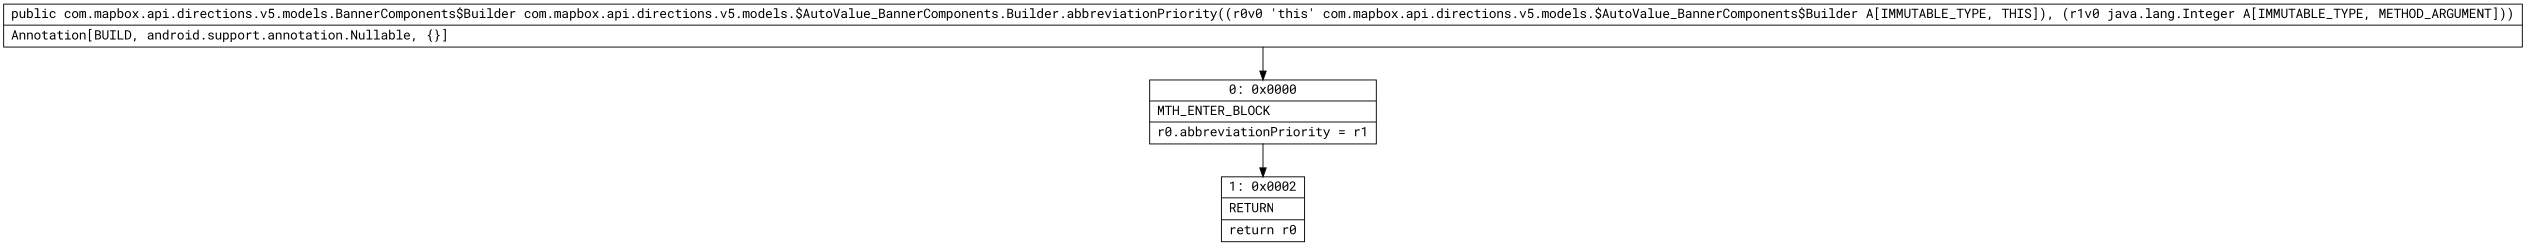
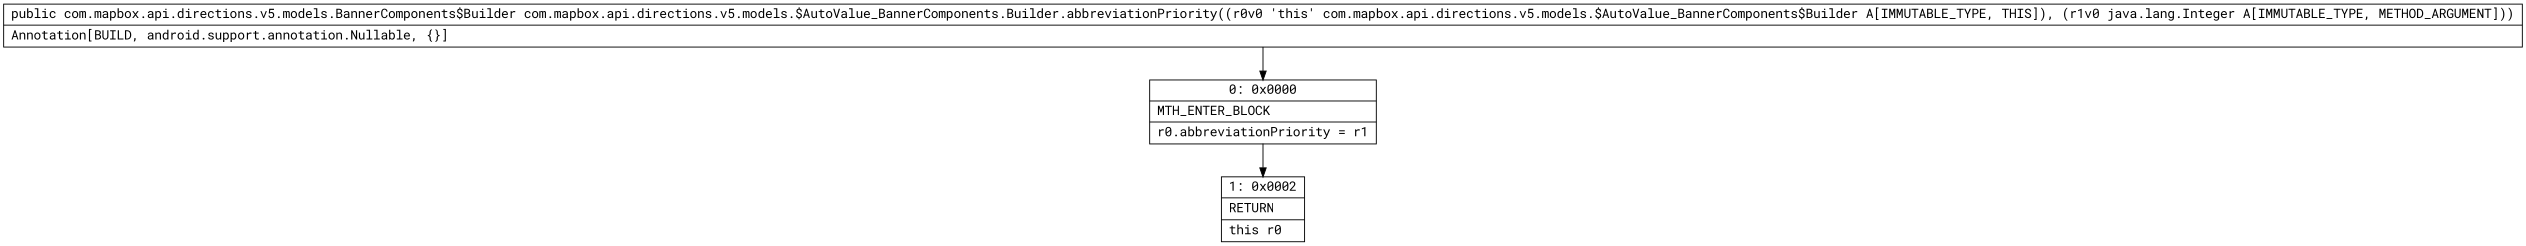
(1263, 230) -> (1255, 230)
